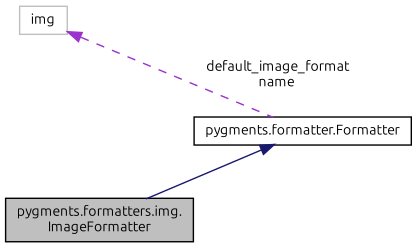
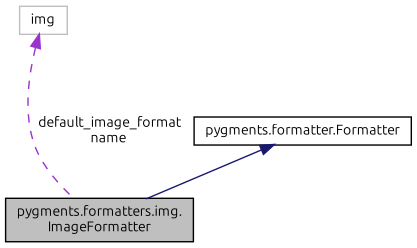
(177, 77) -> (31, 130)
